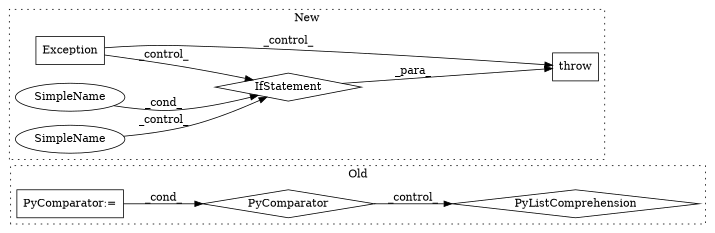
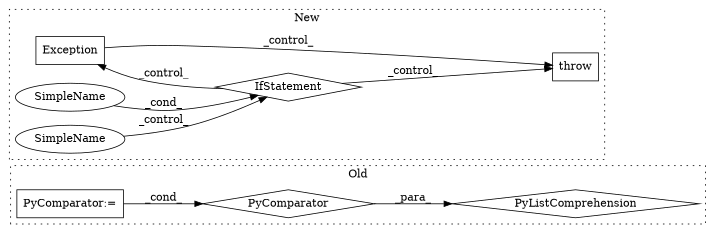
(175, 65) -> (163, 84)
(413, 71) -> (413, 71)
(413, 198) -> (413, 198)
